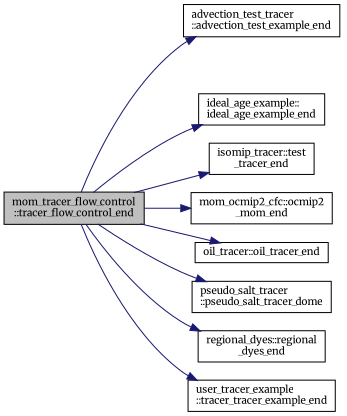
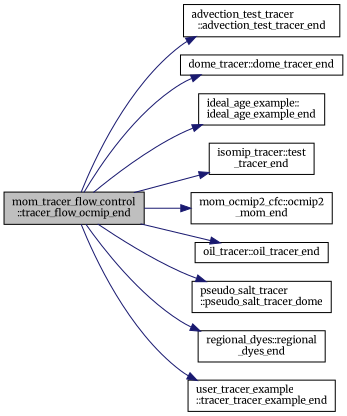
(262, 21) -> (262, 21)
none -> (262, 65)
(74, 208) -> (74, 208)
